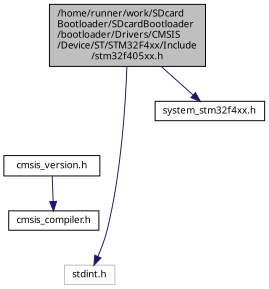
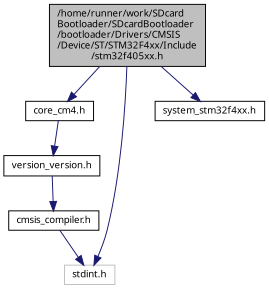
none -> (60, 111)
(52, 166) -> (52, 166)
none -> (69, 244)
